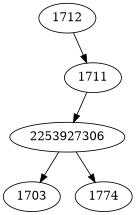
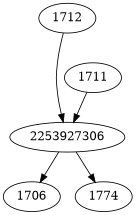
(78, 44) -> (56, 73)
(32, 197) -> (32, 197)
